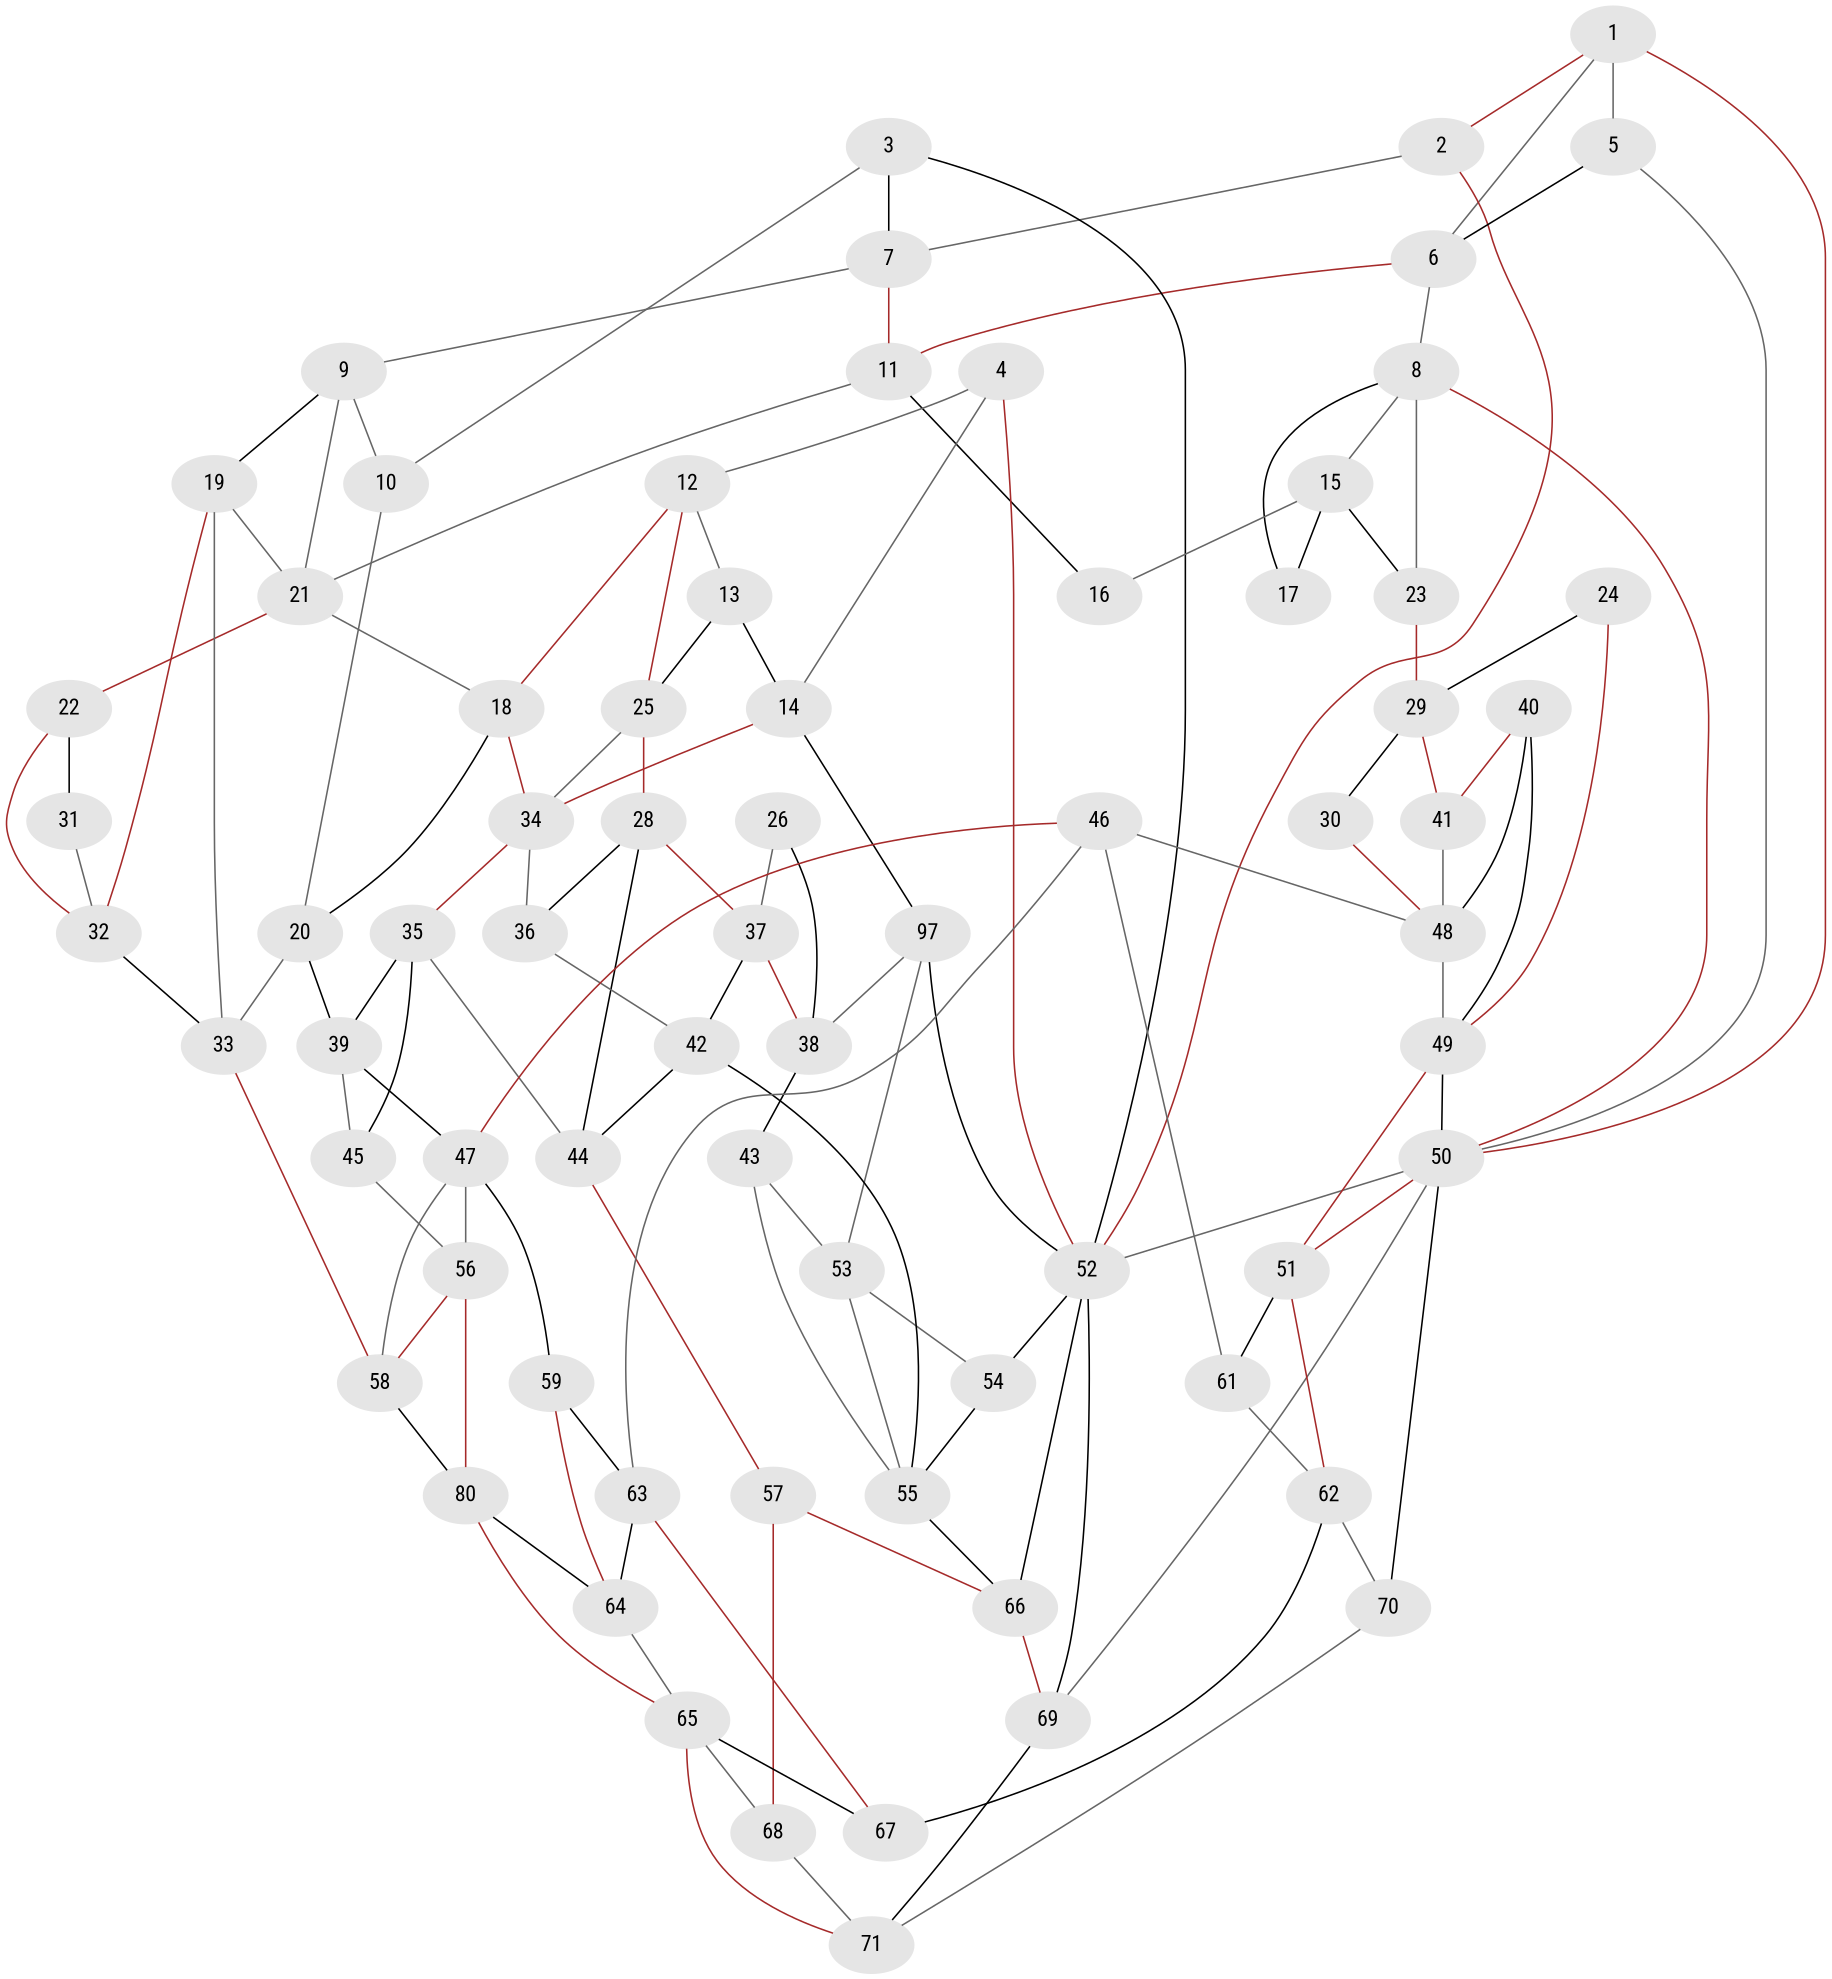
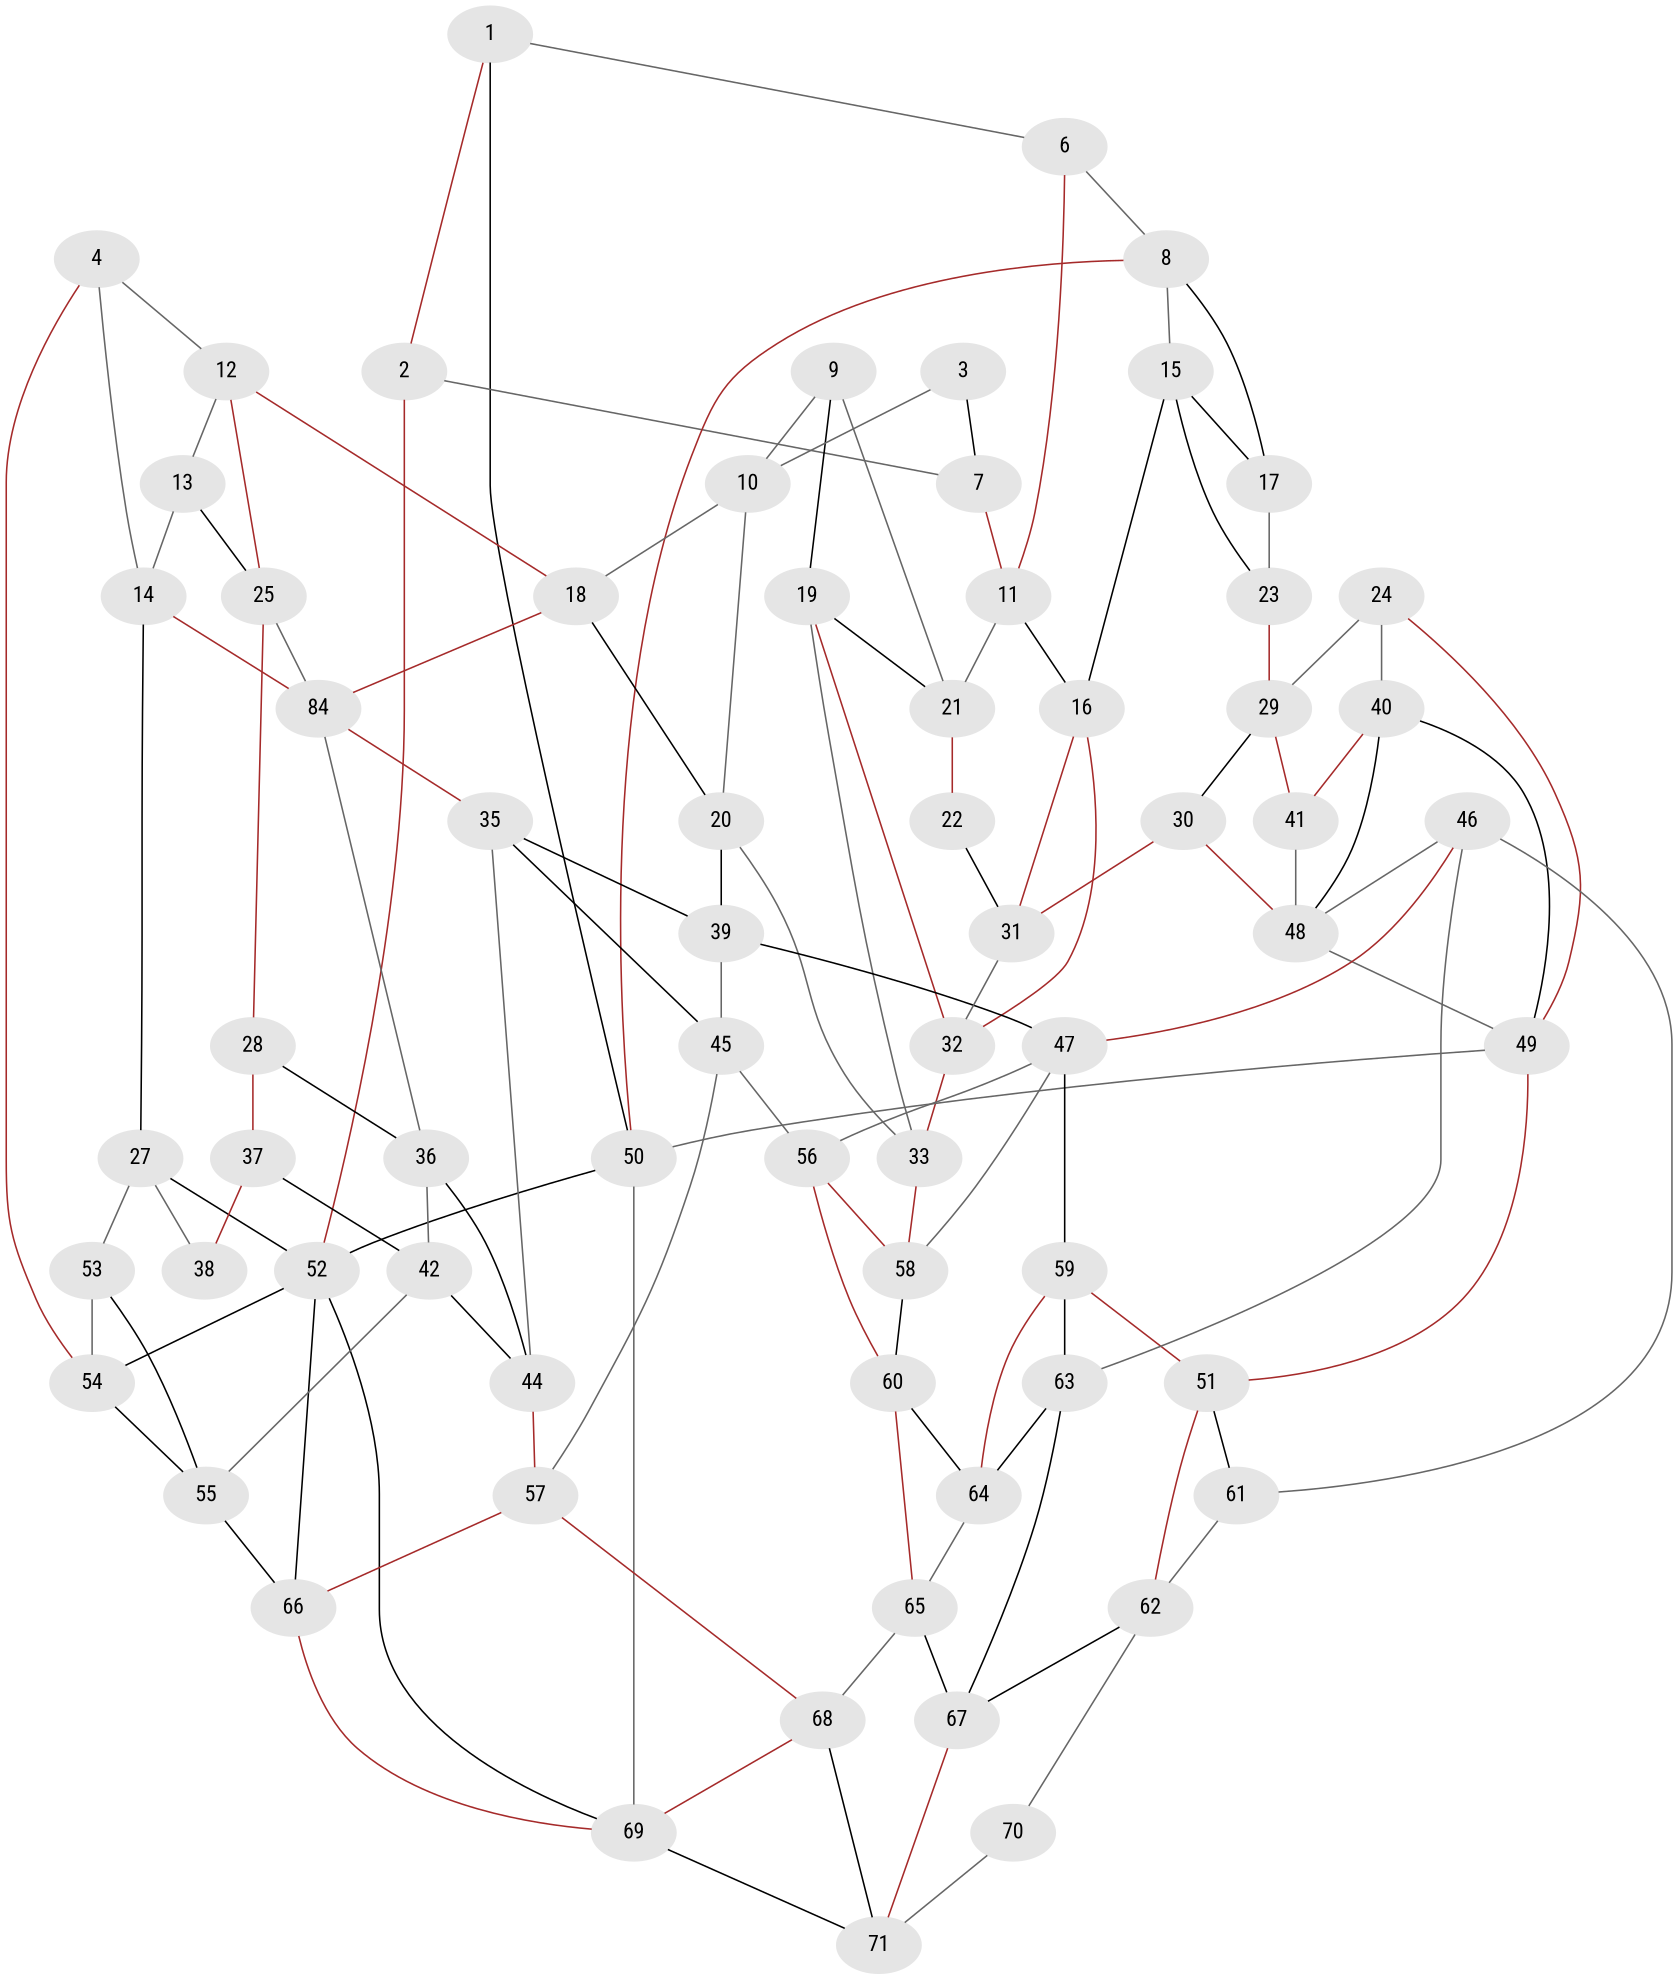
(1613, 147) -> none
(616, 315) -> none
(1416, 484) -> (1269, 540)
(257, 540) -> (880, 653)
(1215, 540) -> (1126, 540)
(1185, 633) -> none
(401, 653) -> (653, 546)
(759, 653) -> (163, 540)
none -> (1382, 653)
(1512, 653) -> (1326, 652)
(1825, 673) -> (509, 602)
(1014, 806) -> (6, 821)
(531, 821) -> (318, 709)
(778, 821) -> none
none -> (1047, 821)
(7, 830) -> (1088, 905)
none -> (1106, 872)
(928, 934) -> (140, 1158)
(161, 990) -> (939, 1091)
(608, 1004) -> (496, 1264)
(1442, 1102) -> (1077, 1086)
(750, 1158) -> none
(1264, 1215) -> (477, 1206)
(1364, 1215) -> (1136, 1327)
(893, 1232) -> (322, 1379)
none -> (655, 1280)
(875, 1383) -> (160, 1379)
(1415, 1383) -> none
(466, 1496) -> (893, 1383)
(761, 1664) -> (1025, 1555)
none -> (728, 1777)
(724, 1869) -> (918, 1833)
(822, 1889) -> (851, 1833)
